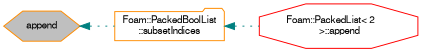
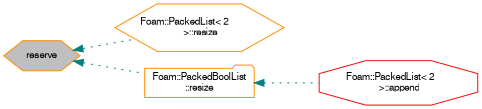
(42, 26) -> (42, 56)
(170, 26) -> (199, 83)
none -> (199, 28)
